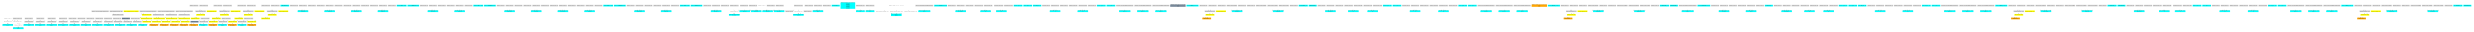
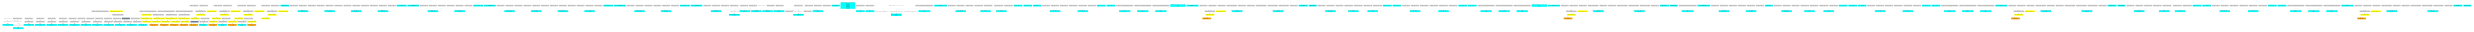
(1178, 6) -> (1178, 6)
(1539, 6) -> (1539, 6)
(116, 11) -> (116, 11)
(131, 11) -> none
